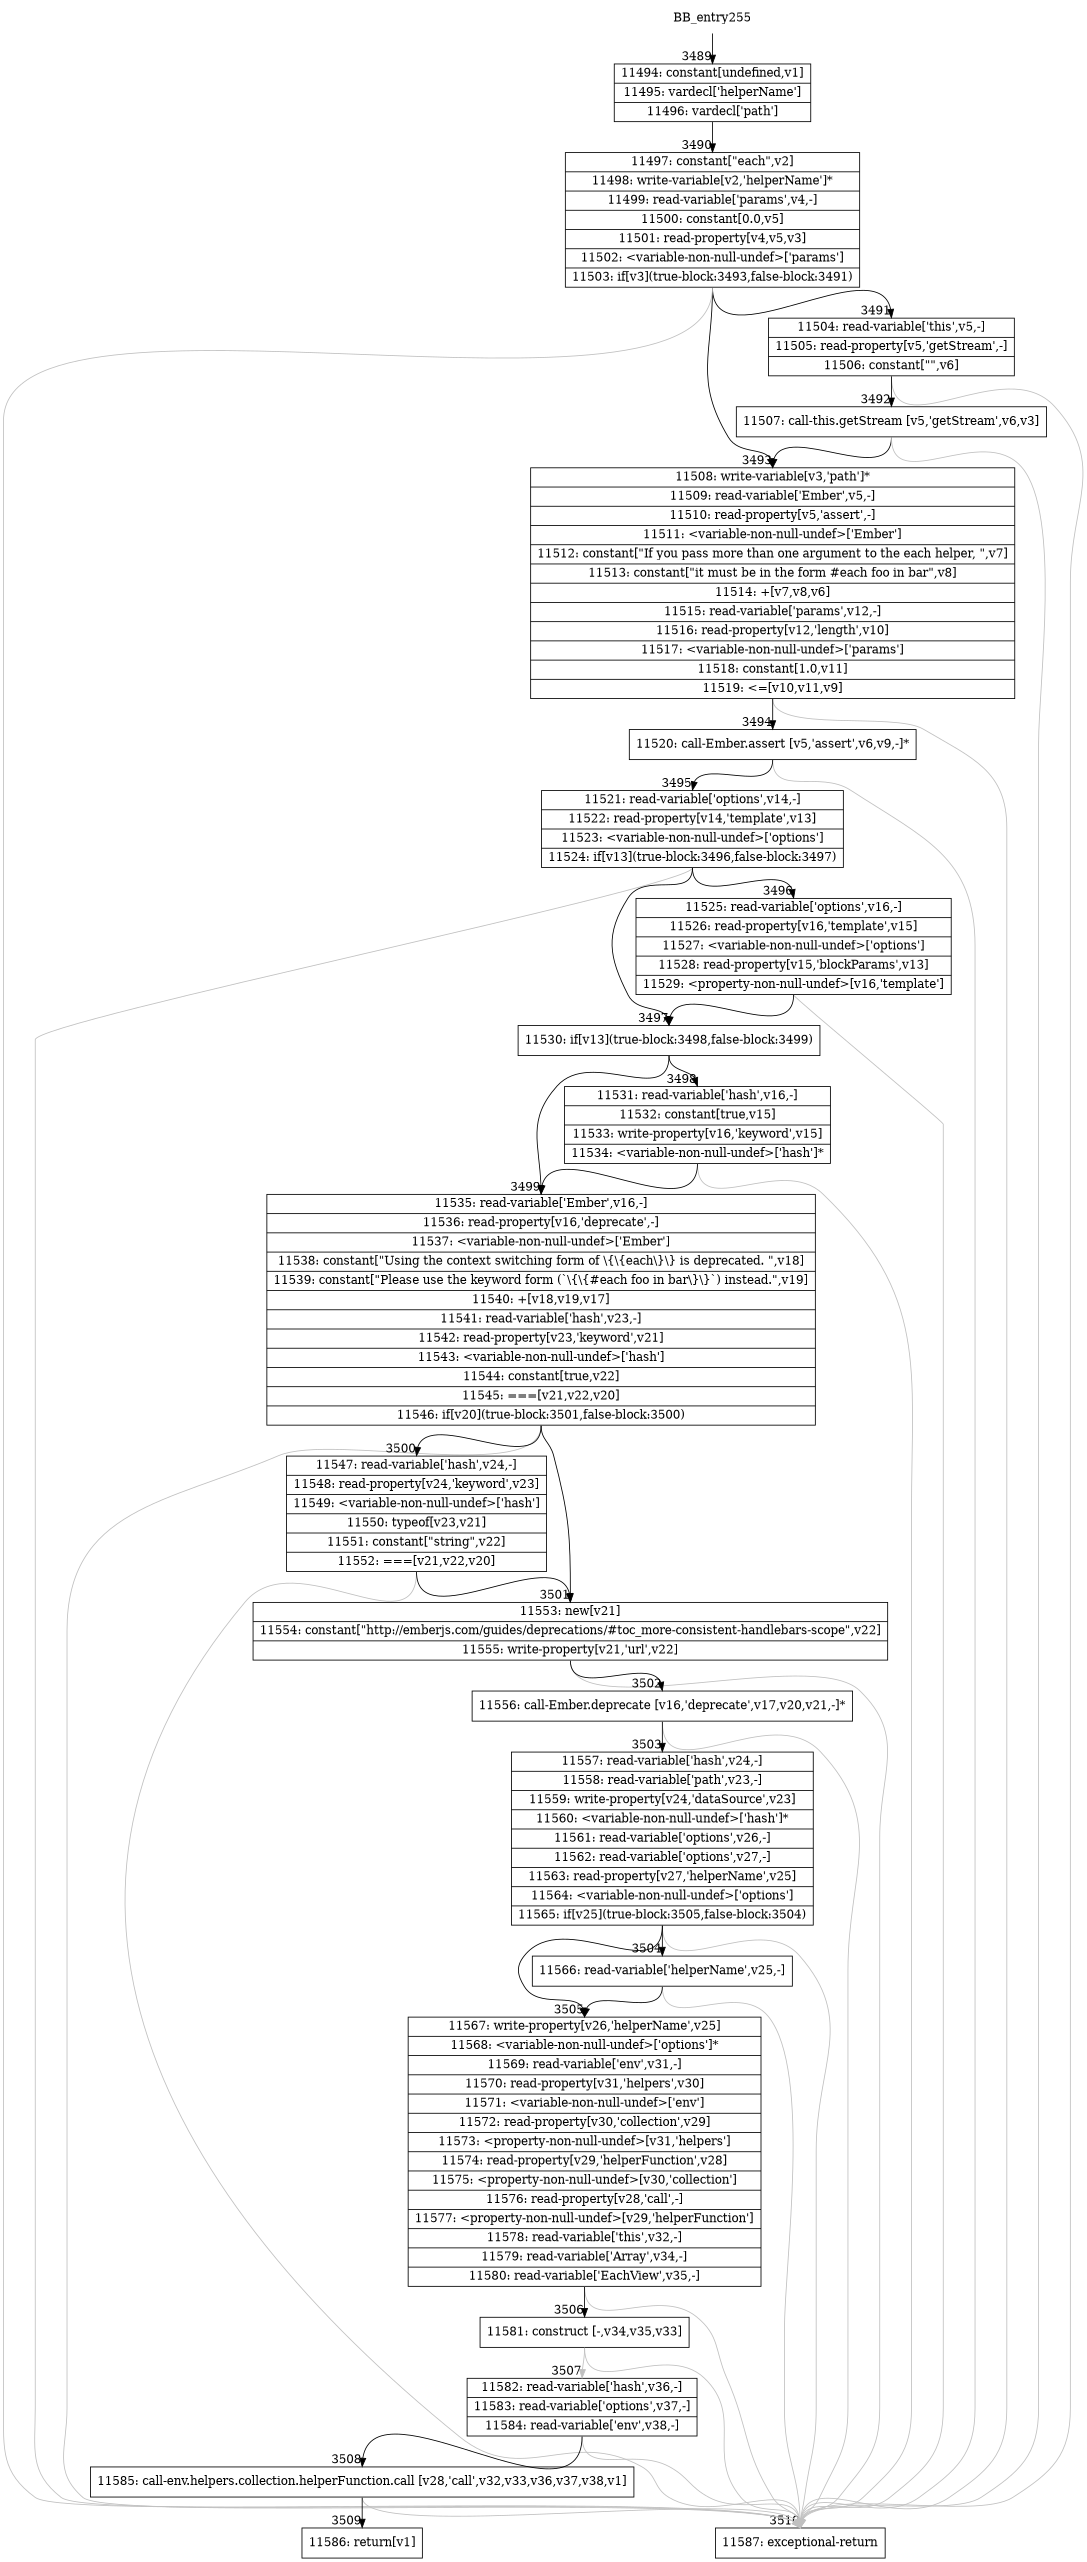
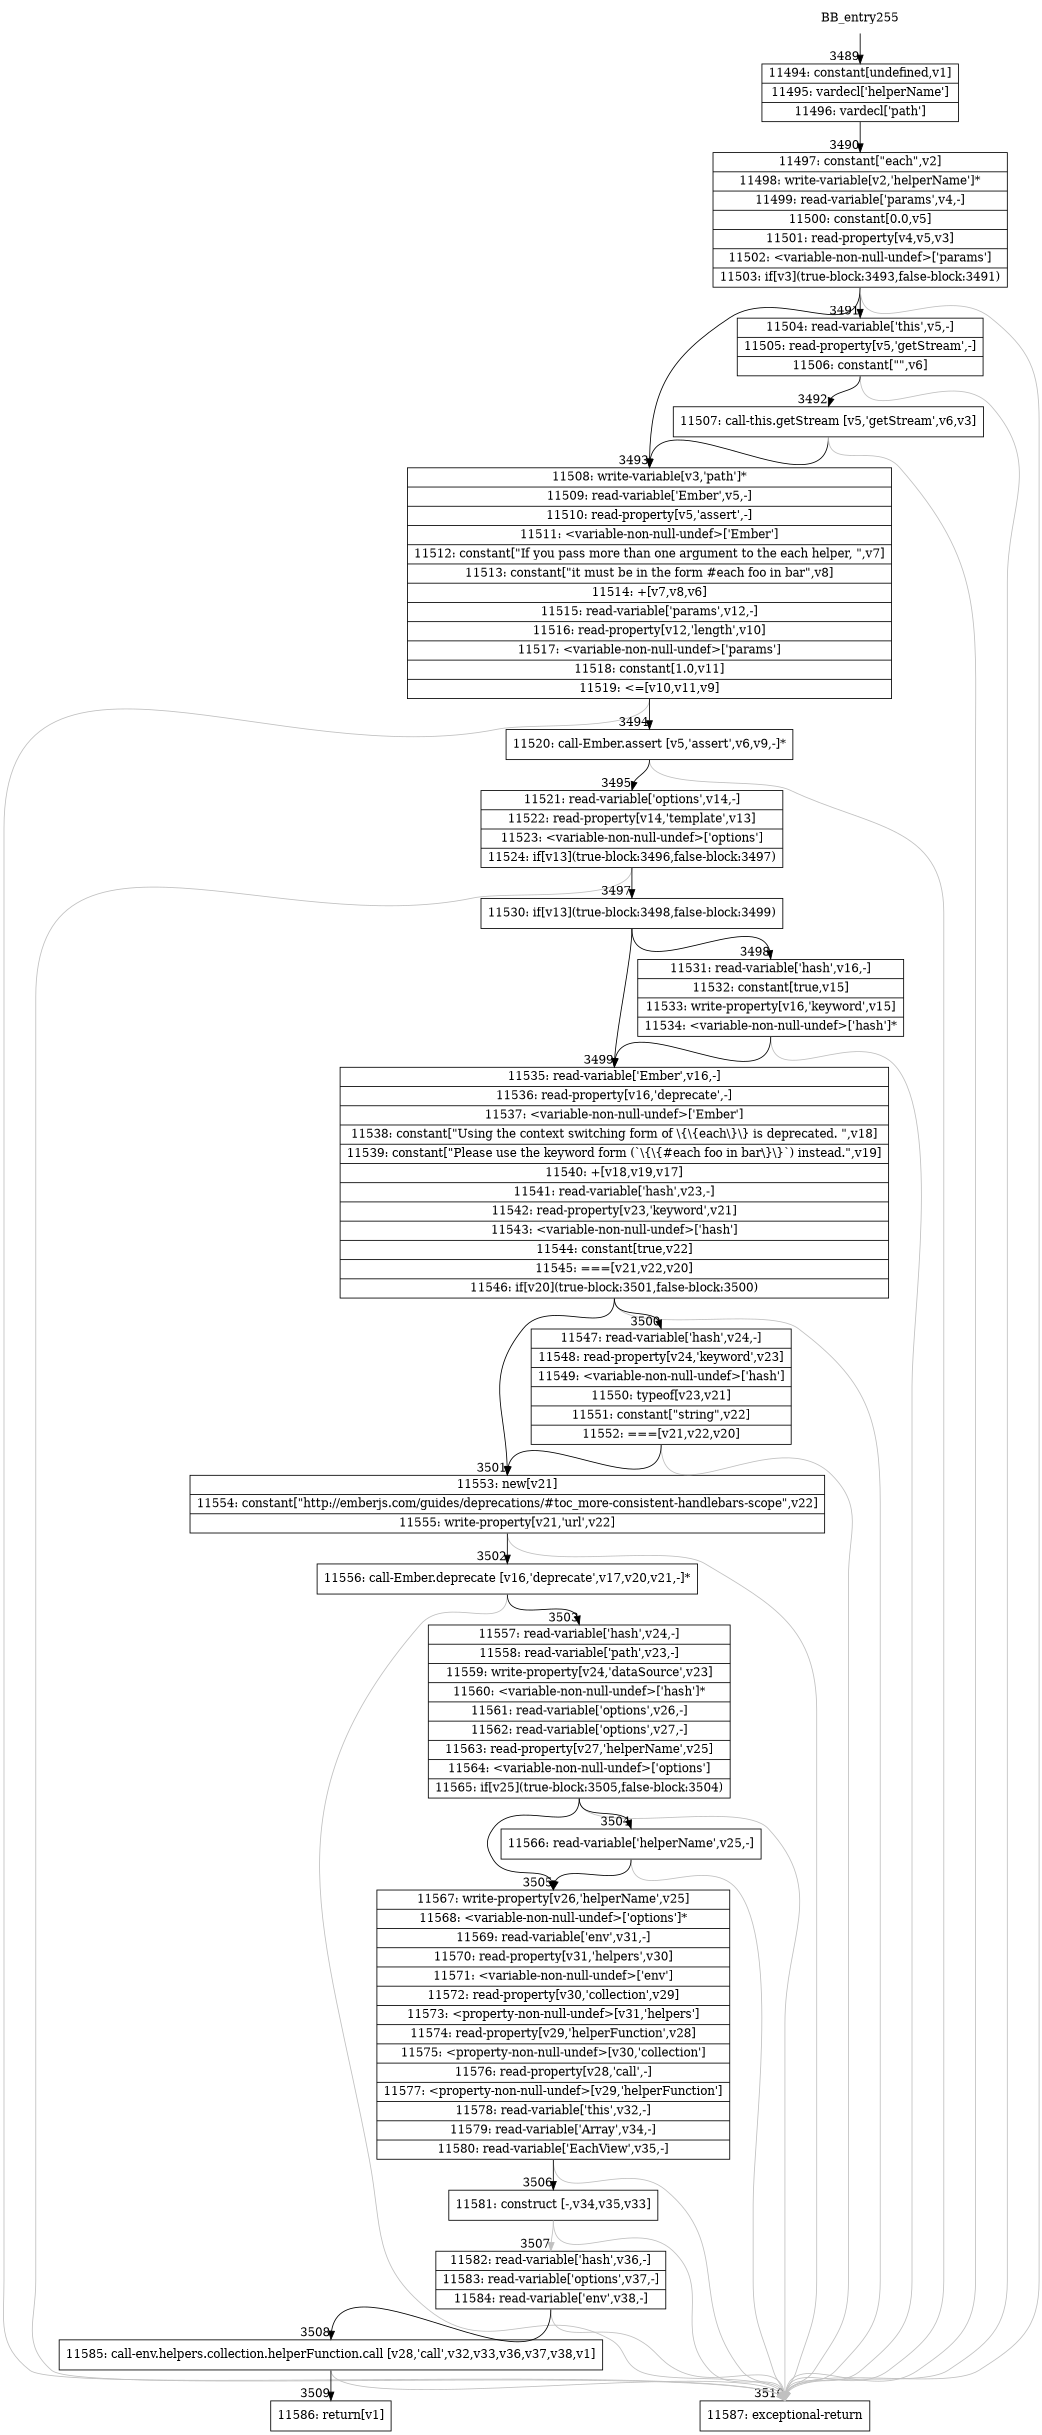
(794, 946) -> none
